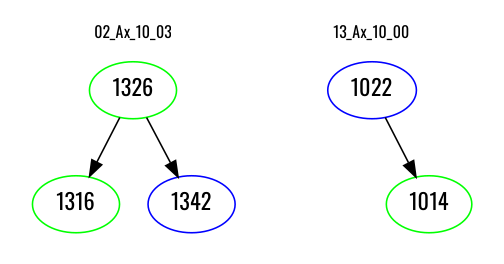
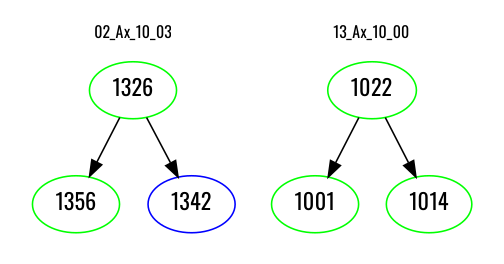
(372, 90) -> (372, 90)
(76, 204) -> (76, 204)
none -> (315, 204)
